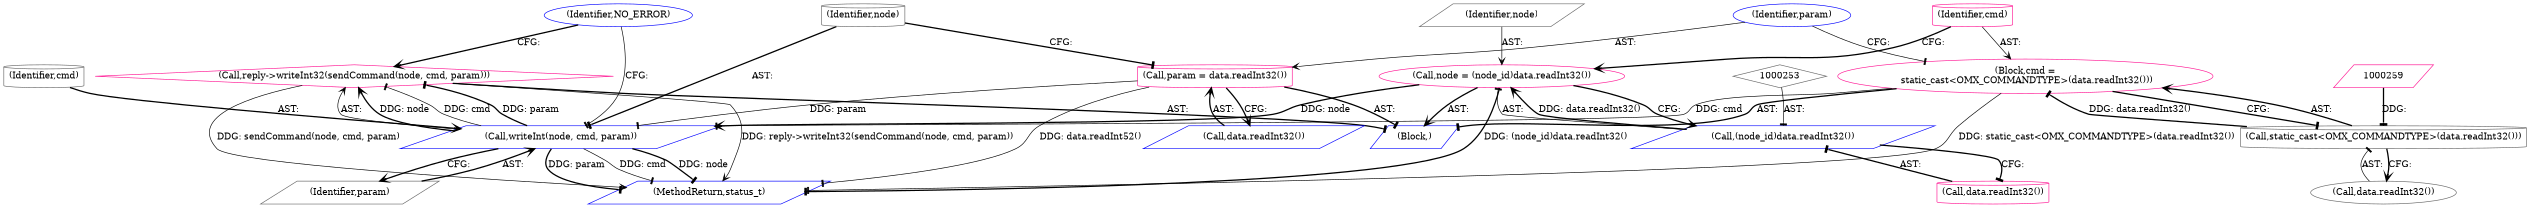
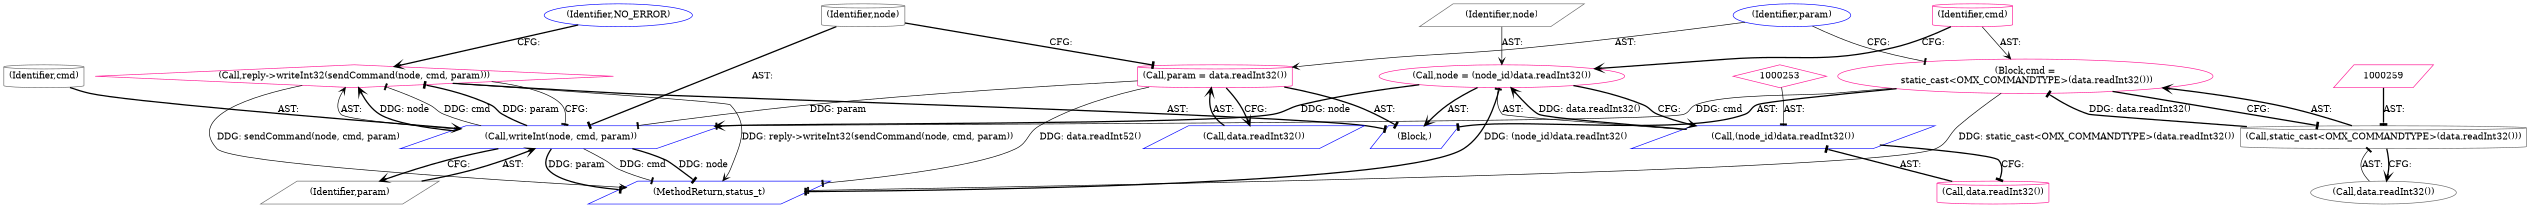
(1780, 76) -> (1780, 76)
(623, 82) -> (544, 94)
(2396, 110) -> (2396, 110)
